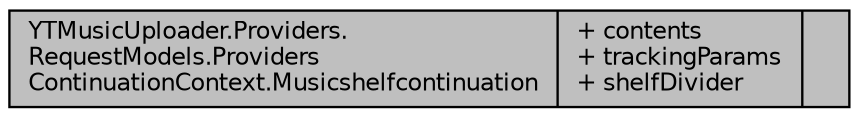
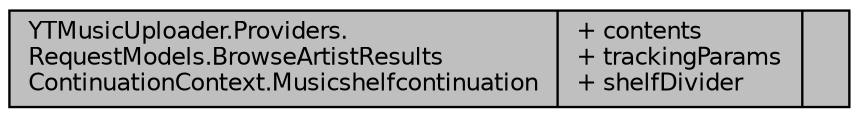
(174, 58) -> (236, 58)
